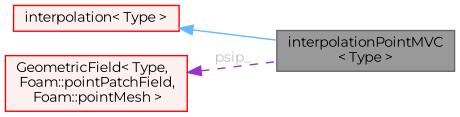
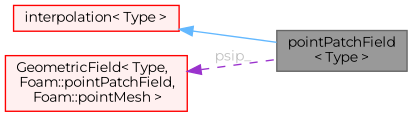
(366, 51) -> (342, 51)
